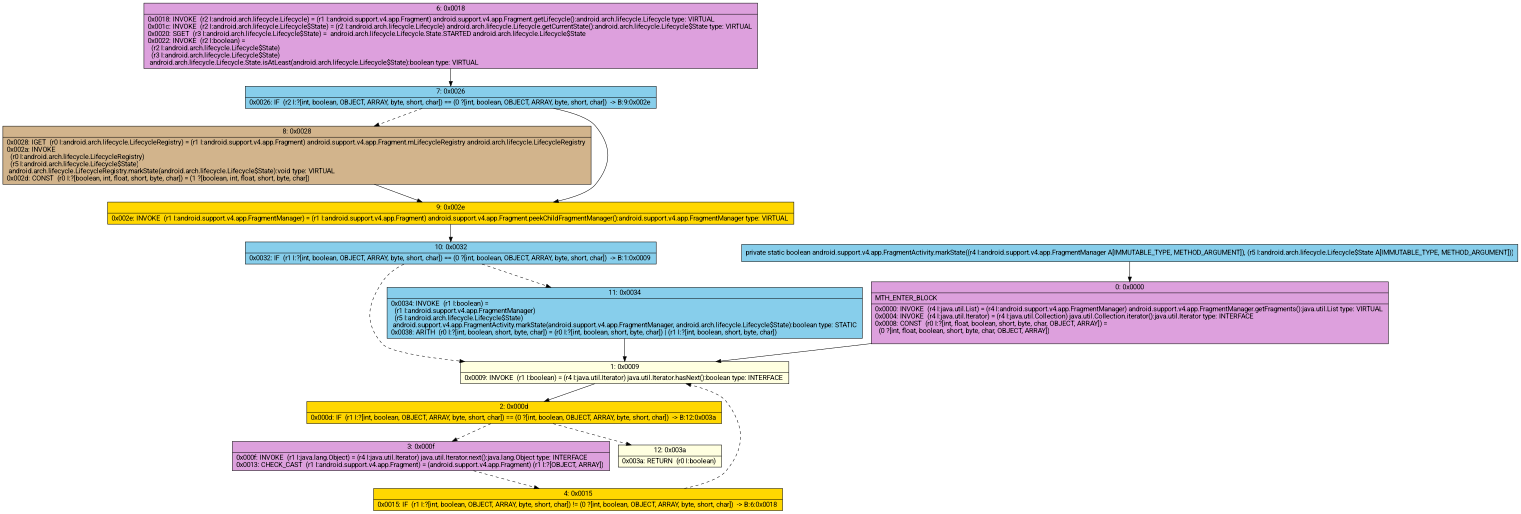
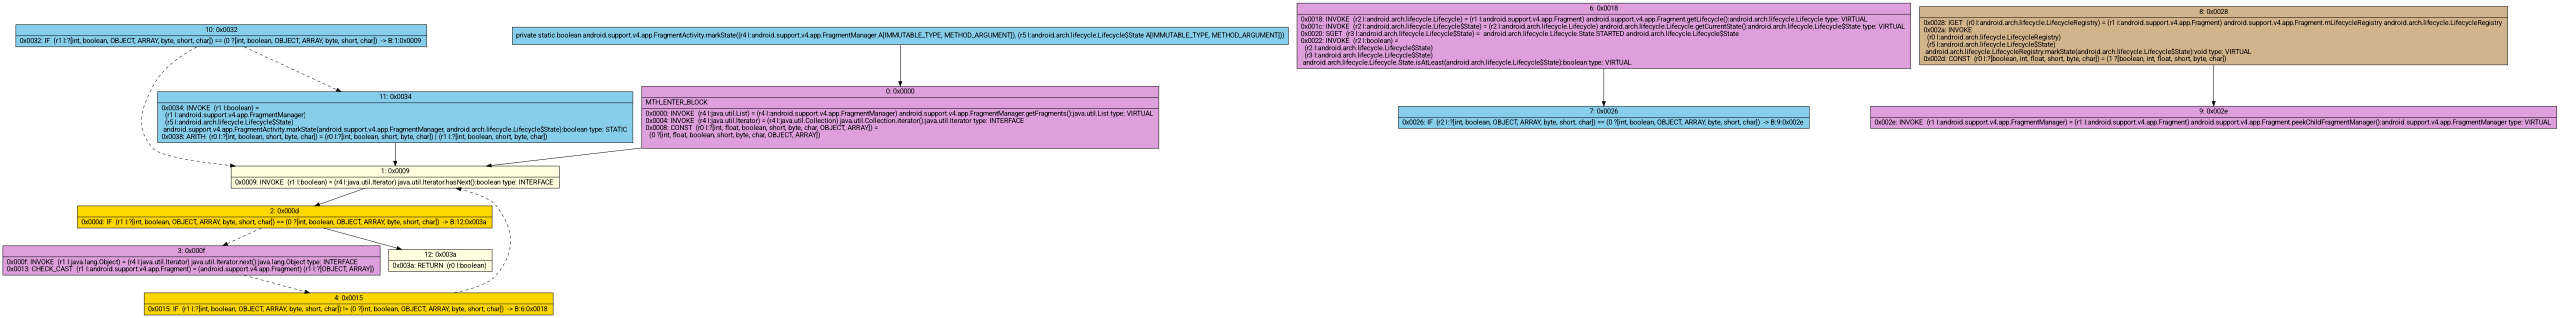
(401, 116) -> none
(608, 153) -> none
(451, 213) -> (2214, 117)
(451, 231) -> none
(590, 434) -> (360, 238)
